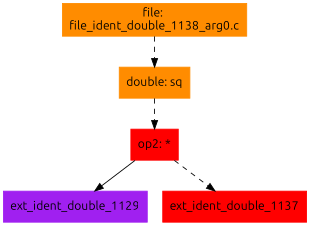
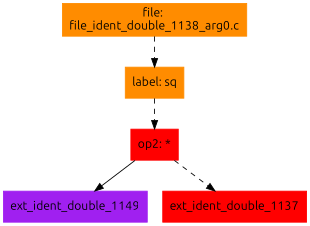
(155, 83) -> (155, 83)
(75, 207) -> (75, 207)
